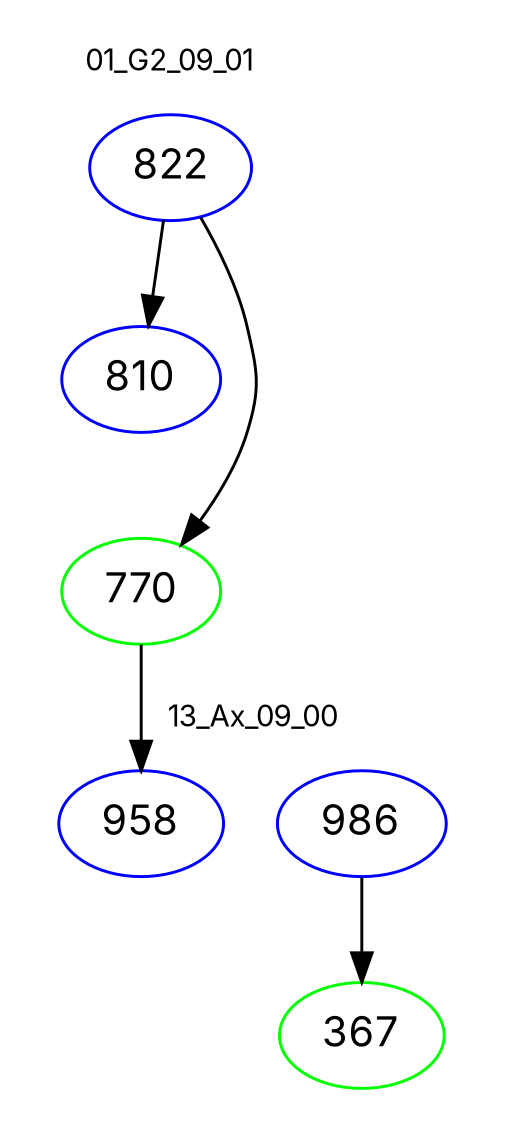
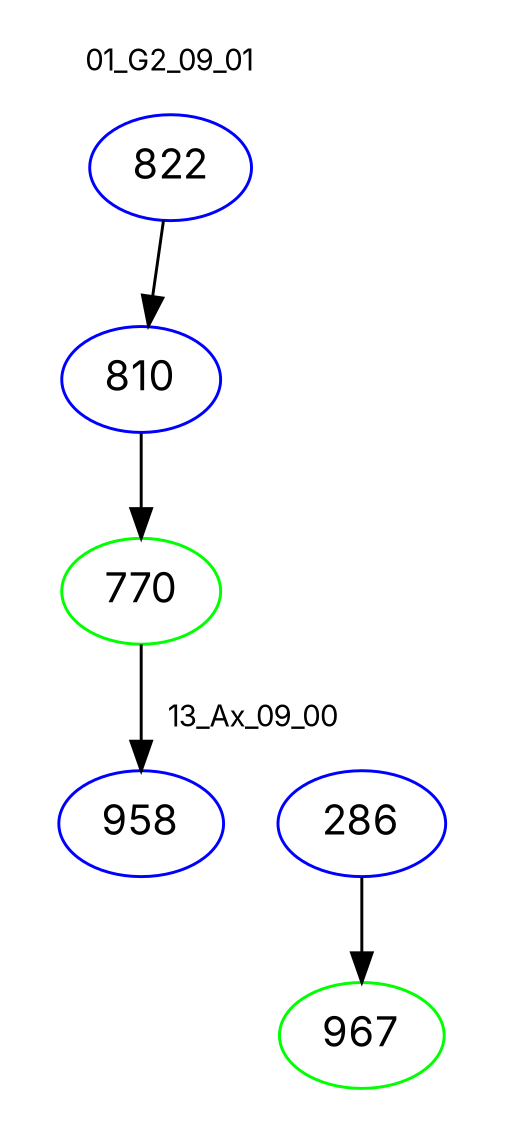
(256, 370) -> (141, 471)
(362, 824) -> (362, 824)
(362, 1035) -> (362, 1035)
